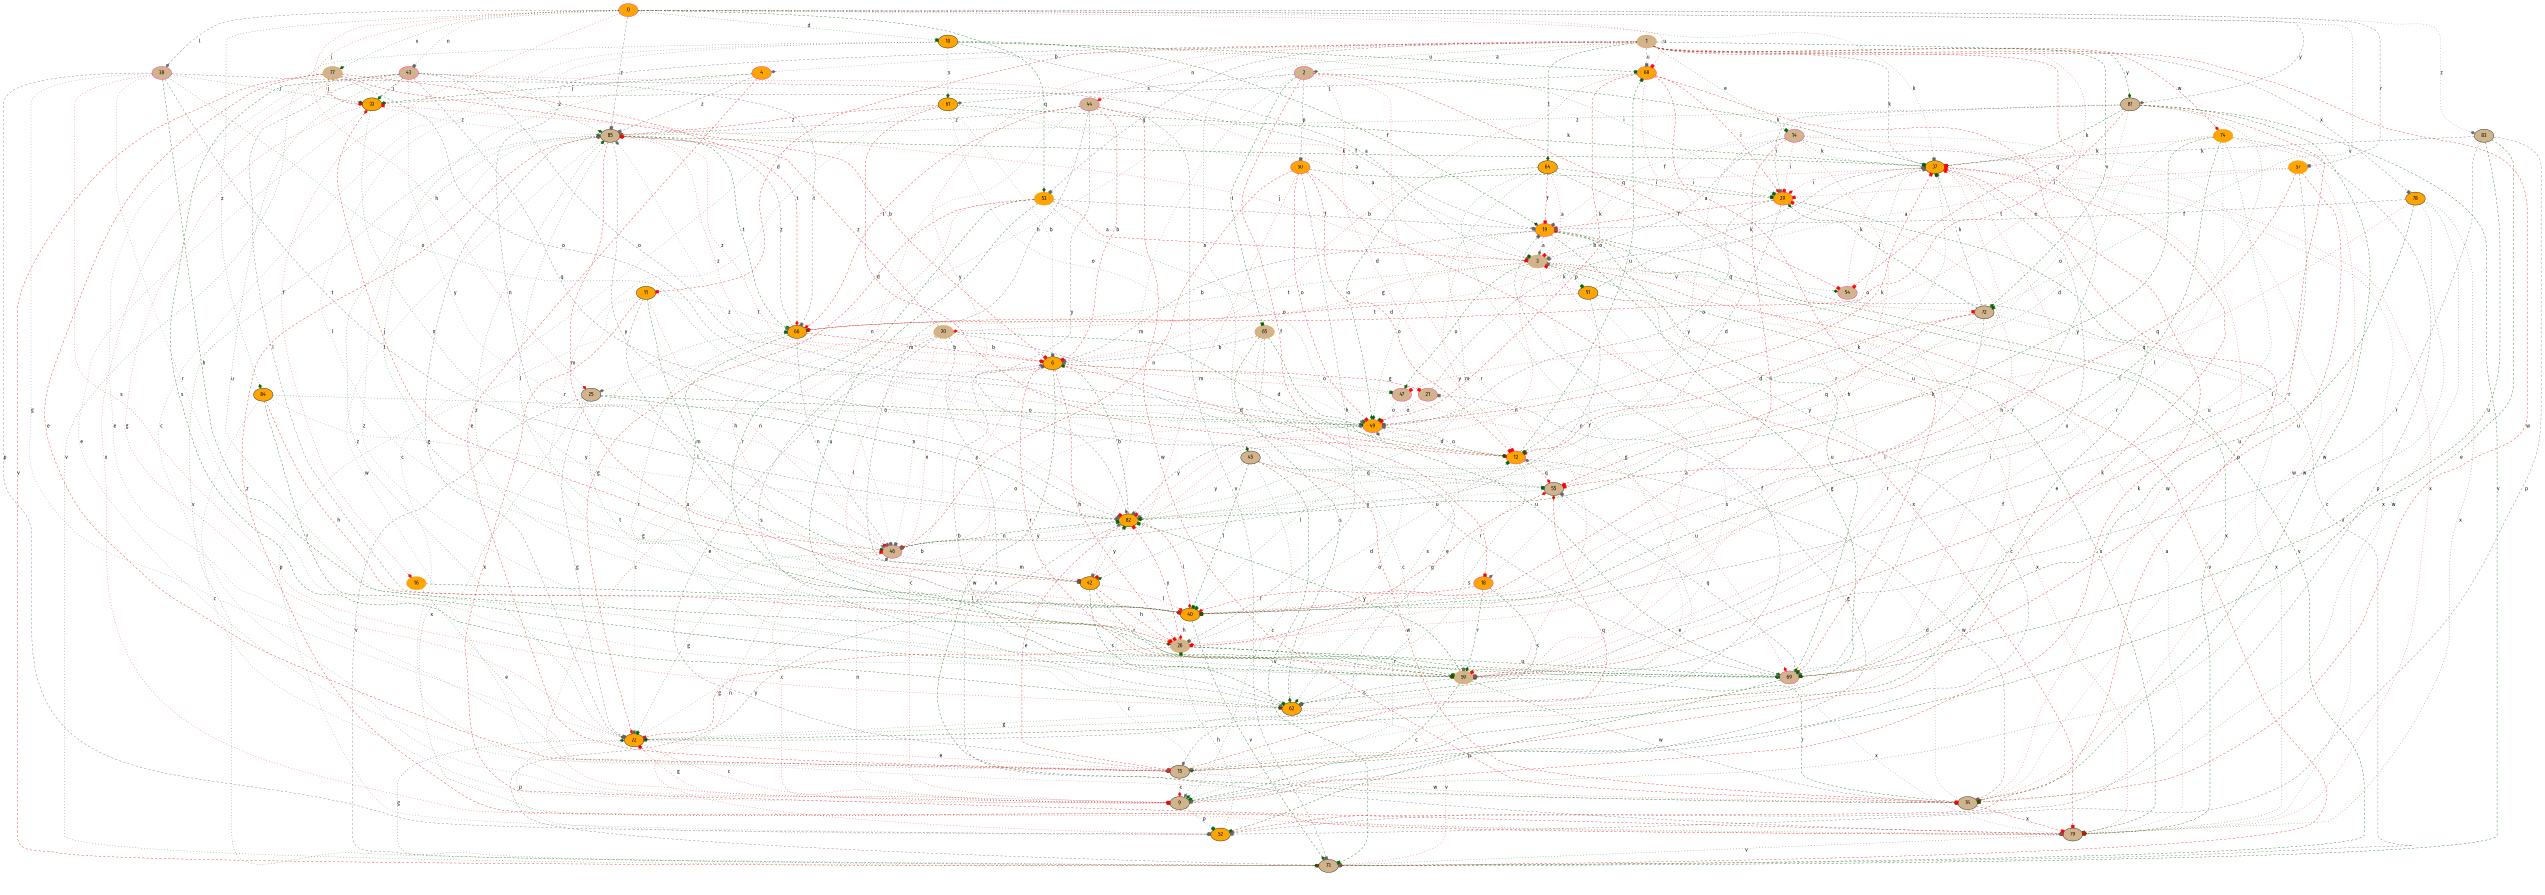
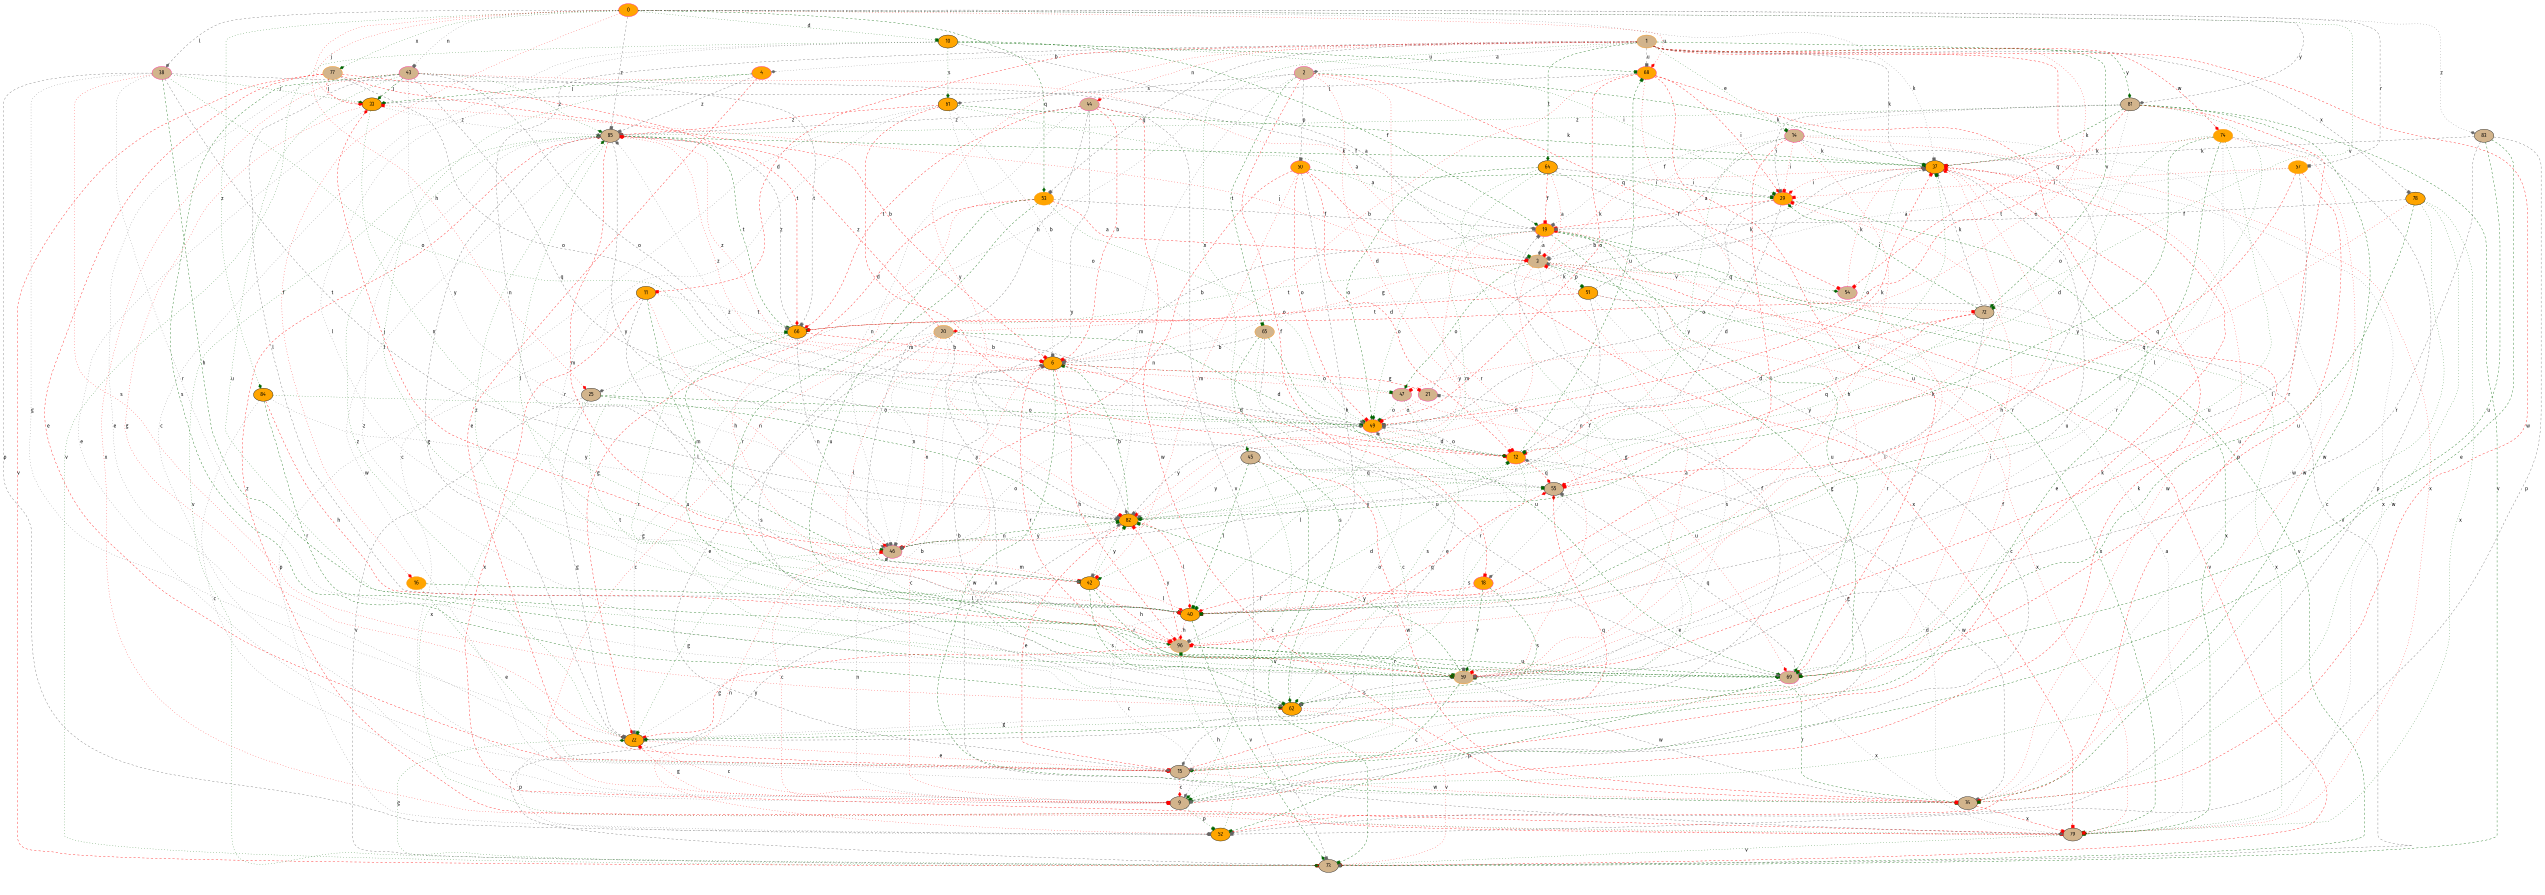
(1165, 16) -> (1165, 16)
(1180, 646) -> (1180, 646)
